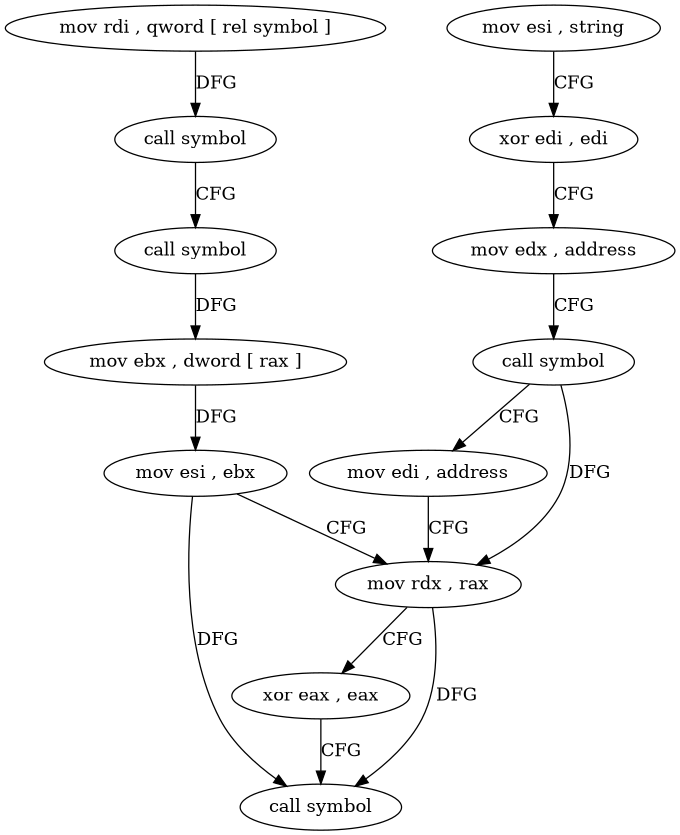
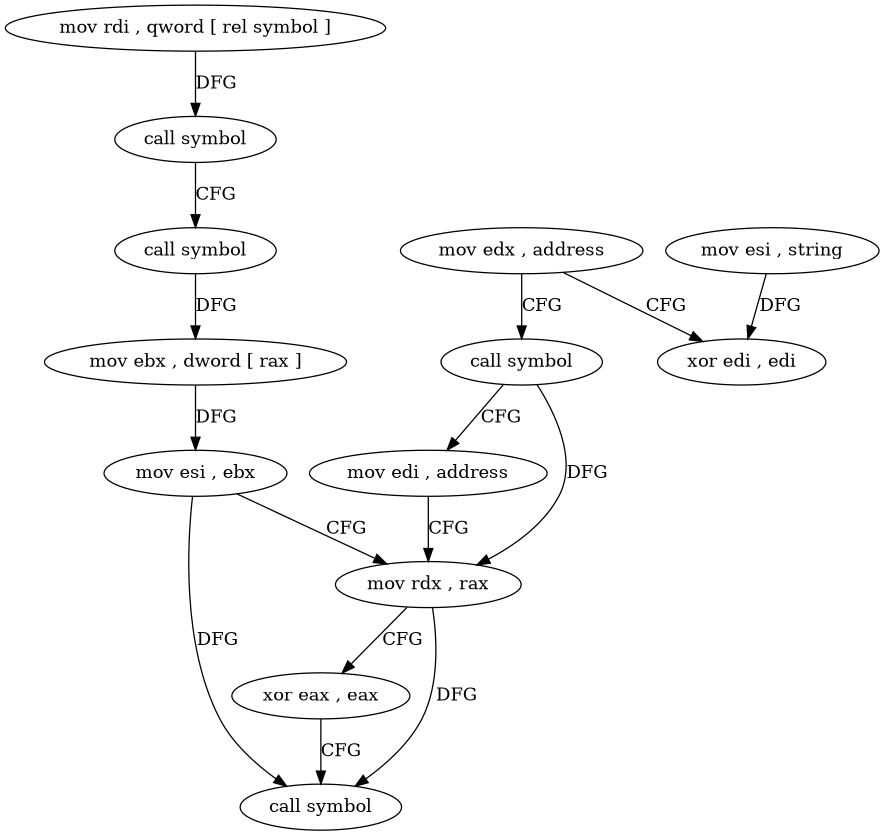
(574, 84) -> (781, 306)
(554, 189) -> (627, 304)
